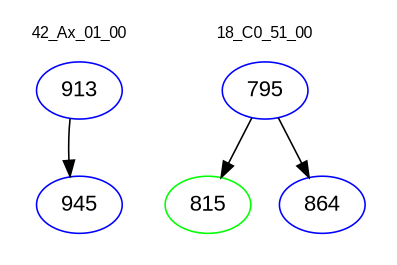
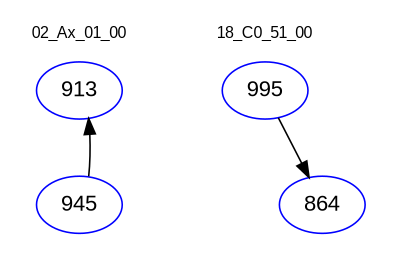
(79, 34) -> (79, 34)
(265, 90) -> (265, 90)
(69, 139) -> (90, 155)
(208, 205) -> none
